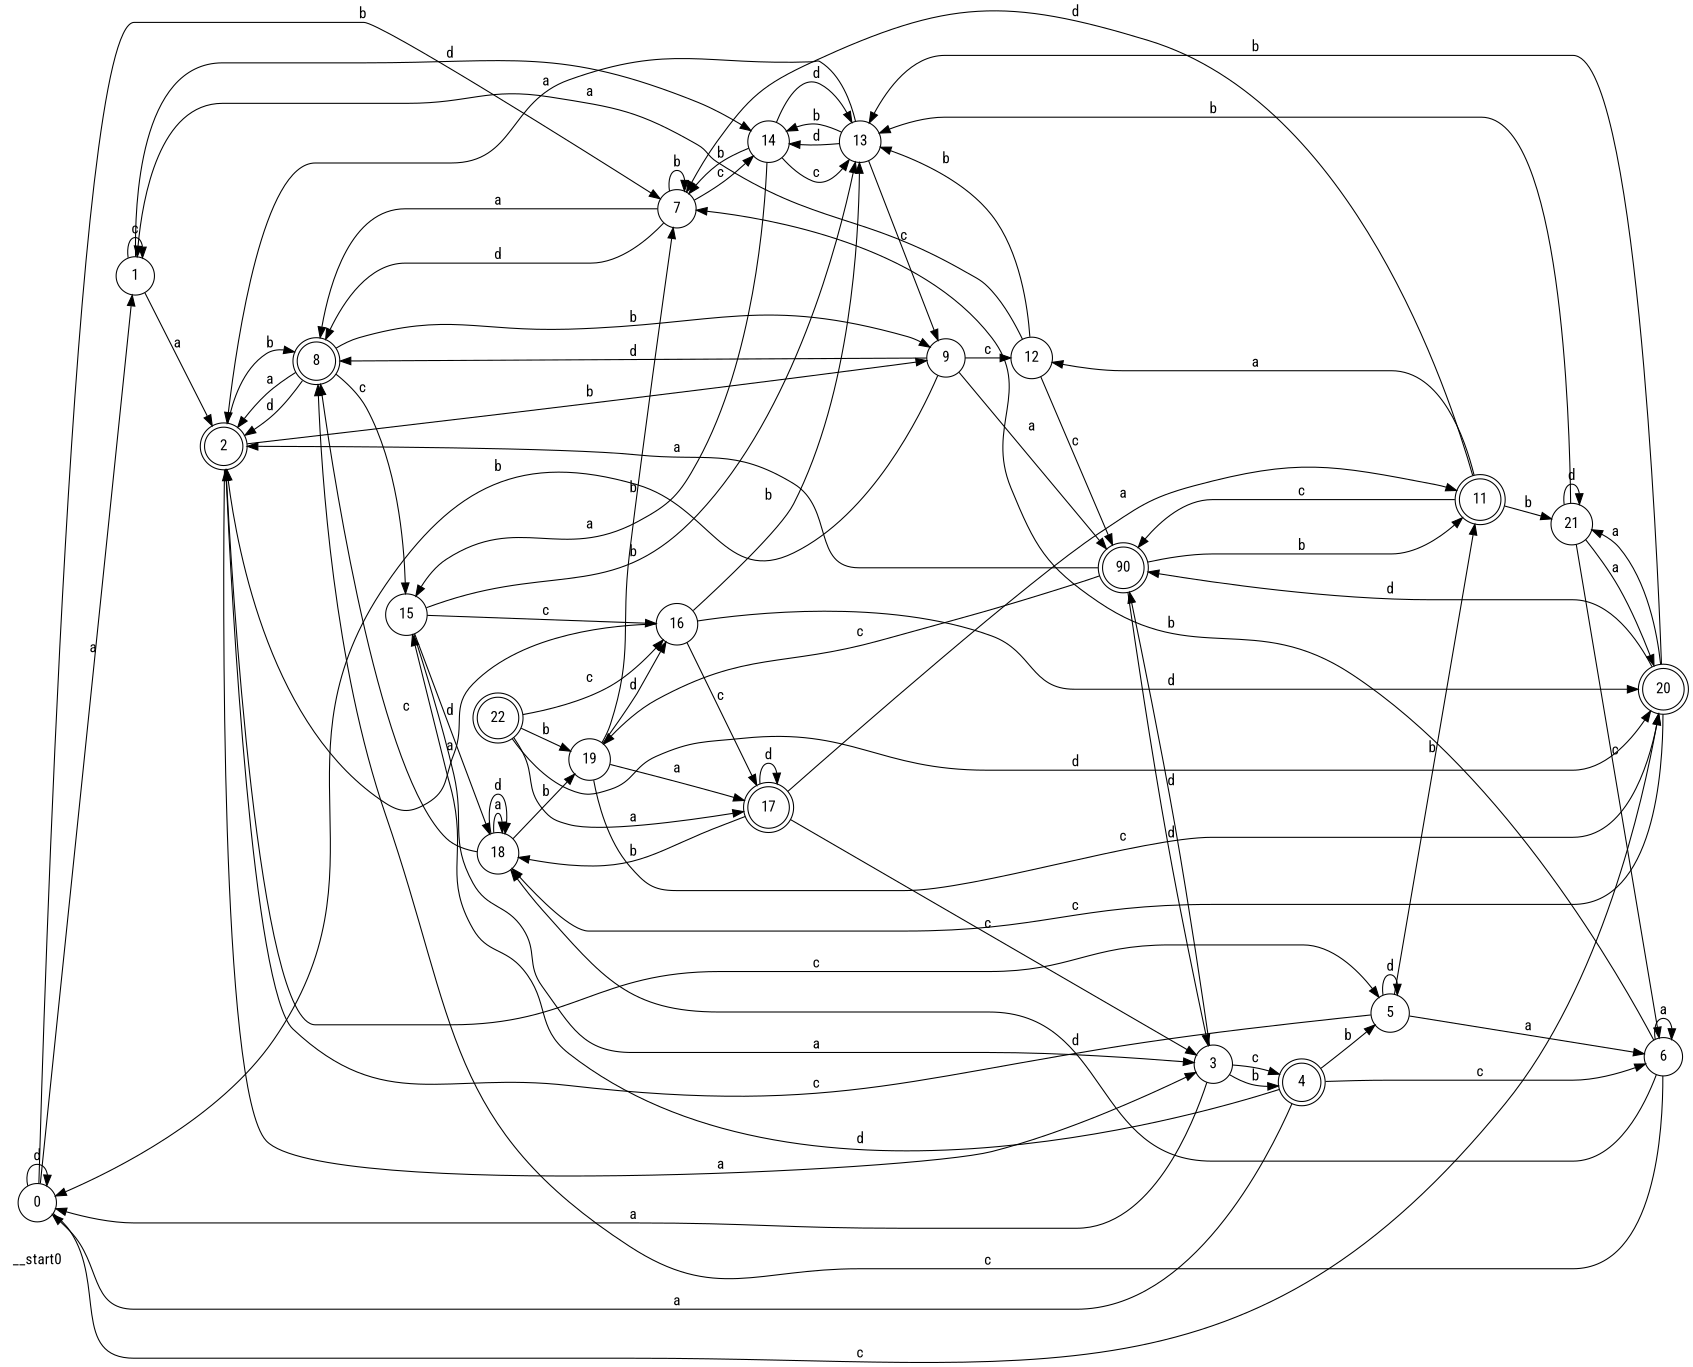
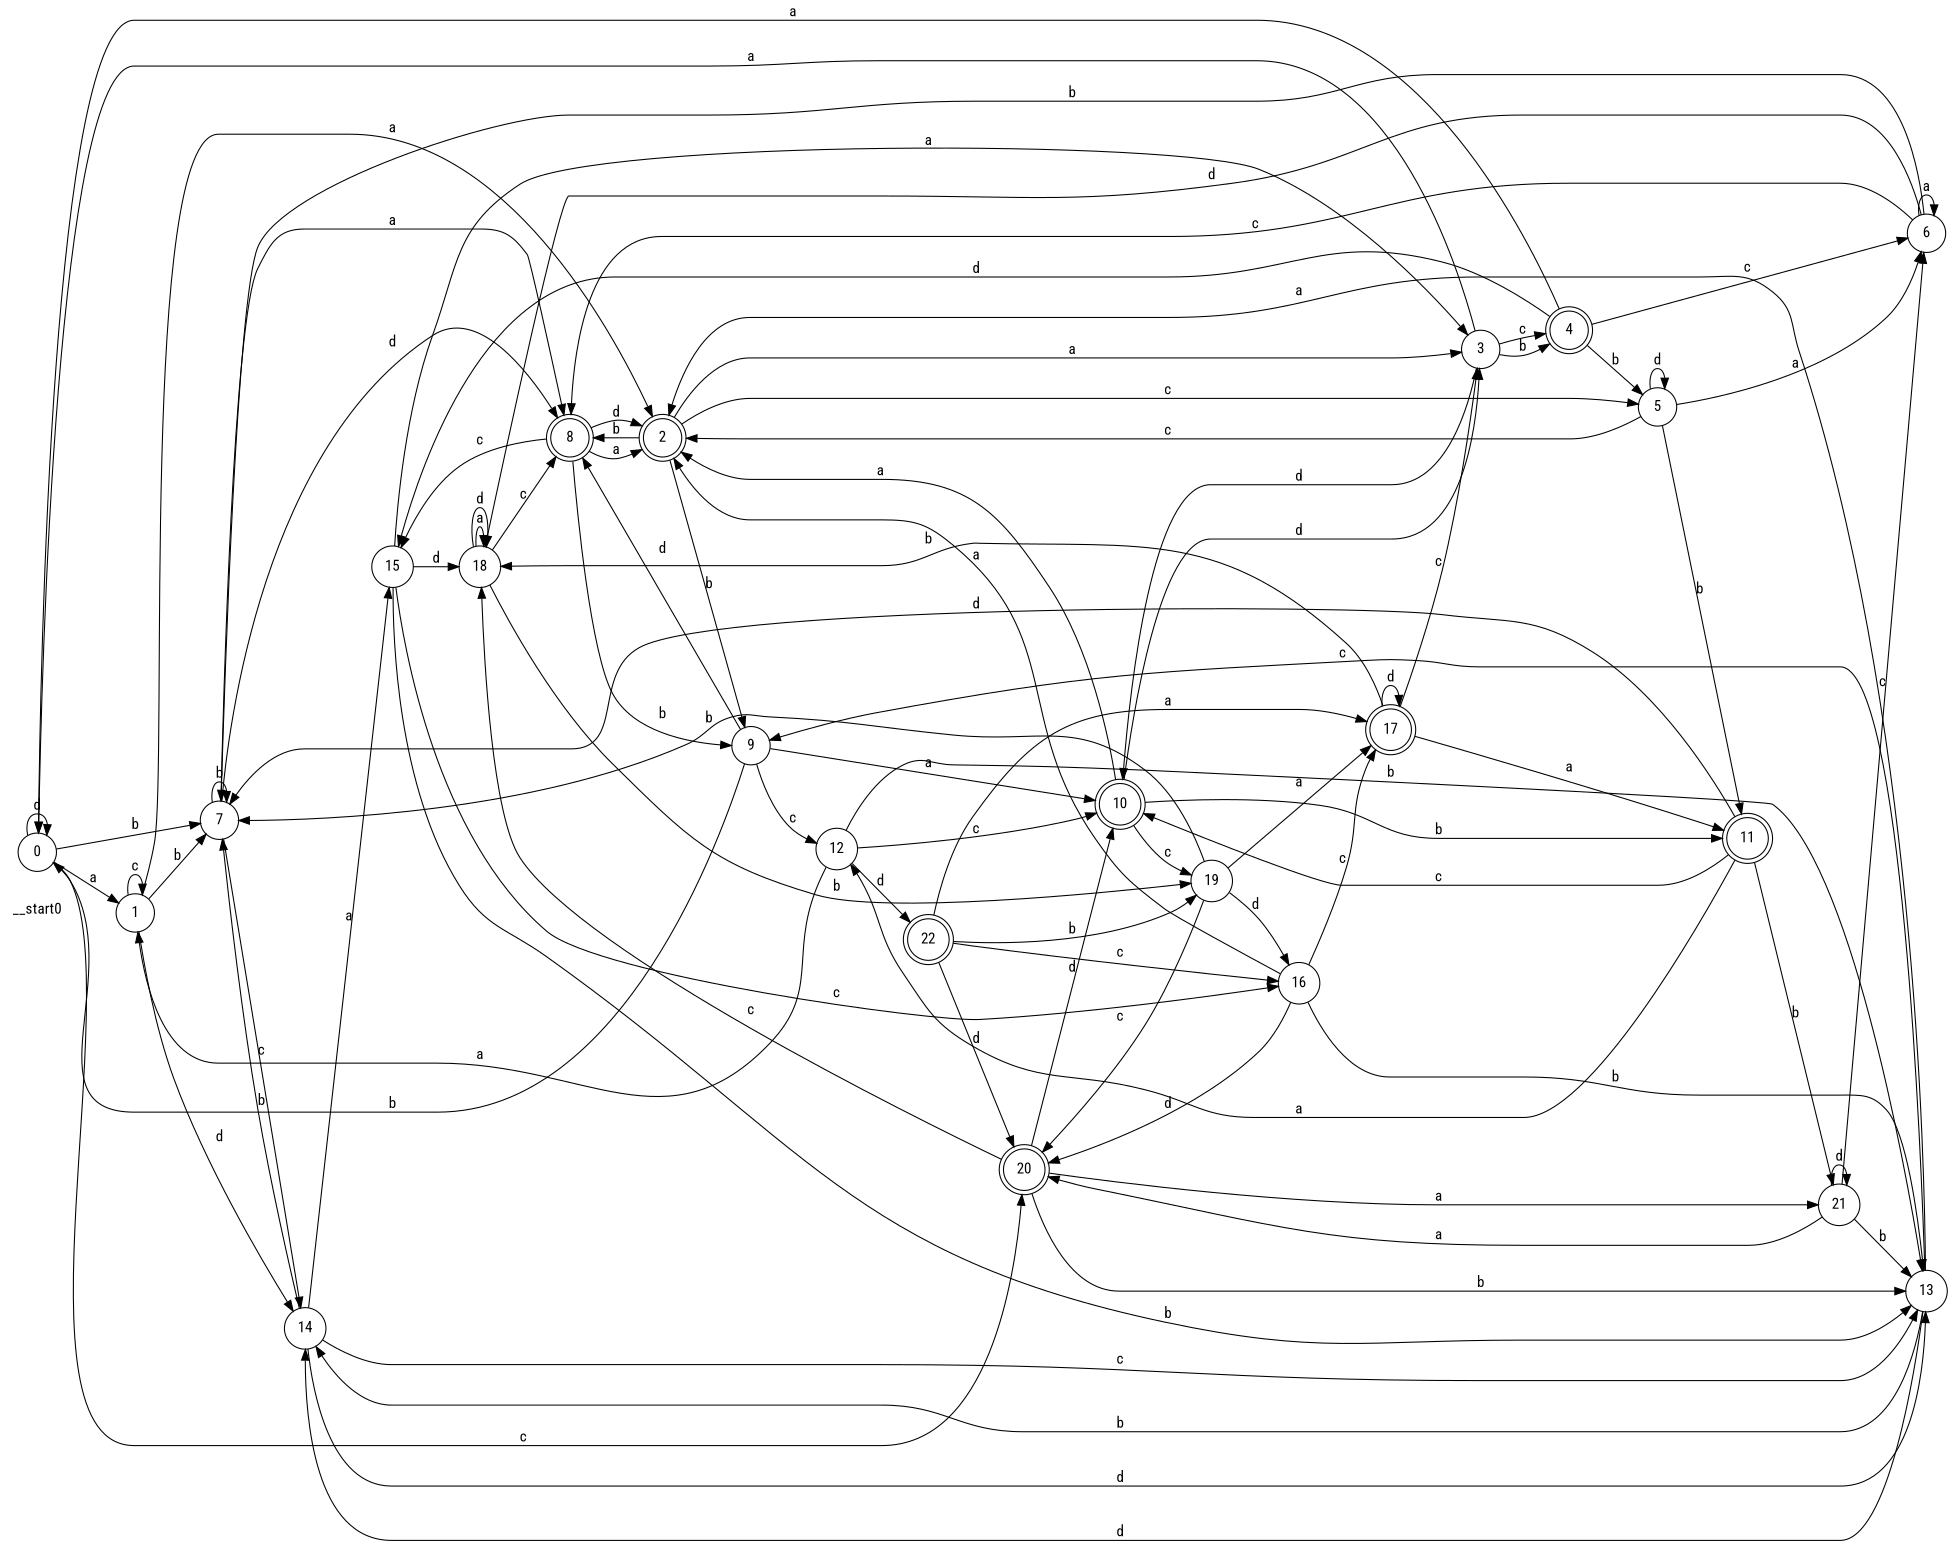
(1123, 568) -> (1120, 804)
none -> (174, 871)
none -> (877, 889)
